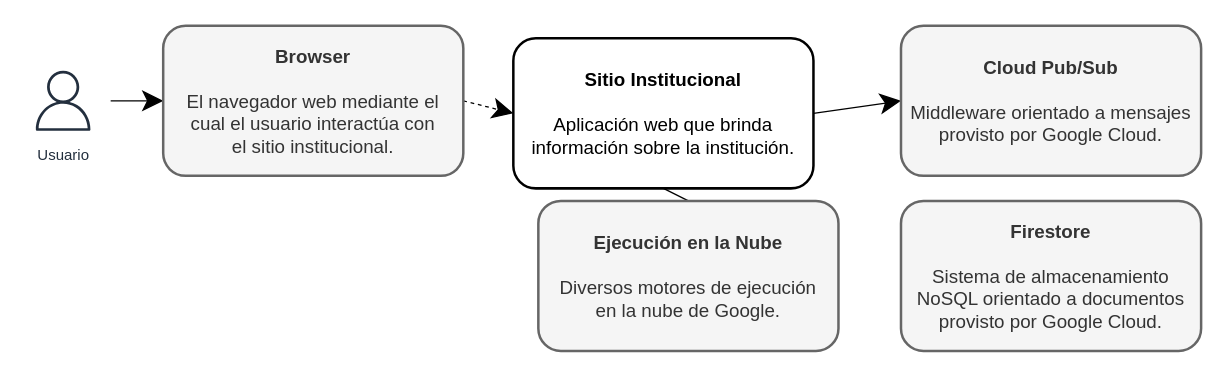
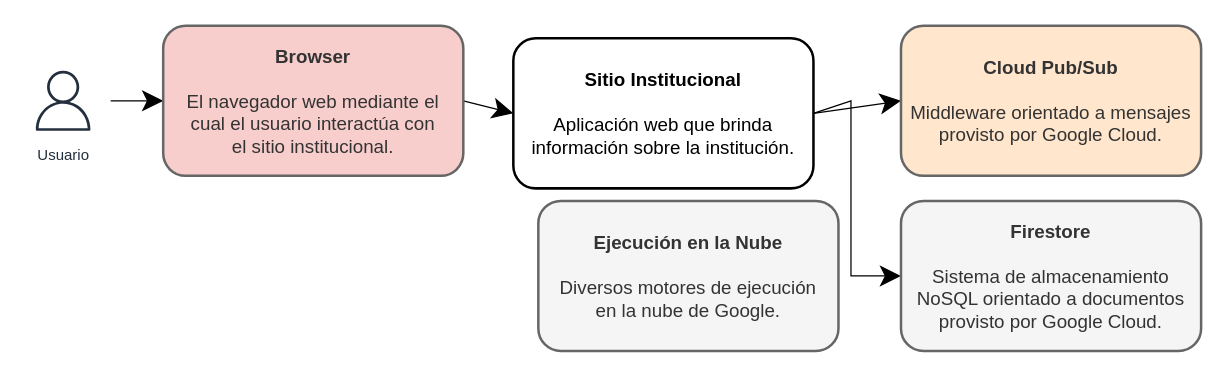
(313, 101) -> (313, 101)
(1051, 101) -> (1051, 101)
(482, 105) -> (482, 105)
none -> (851, 189)
(676, 195) -> none
